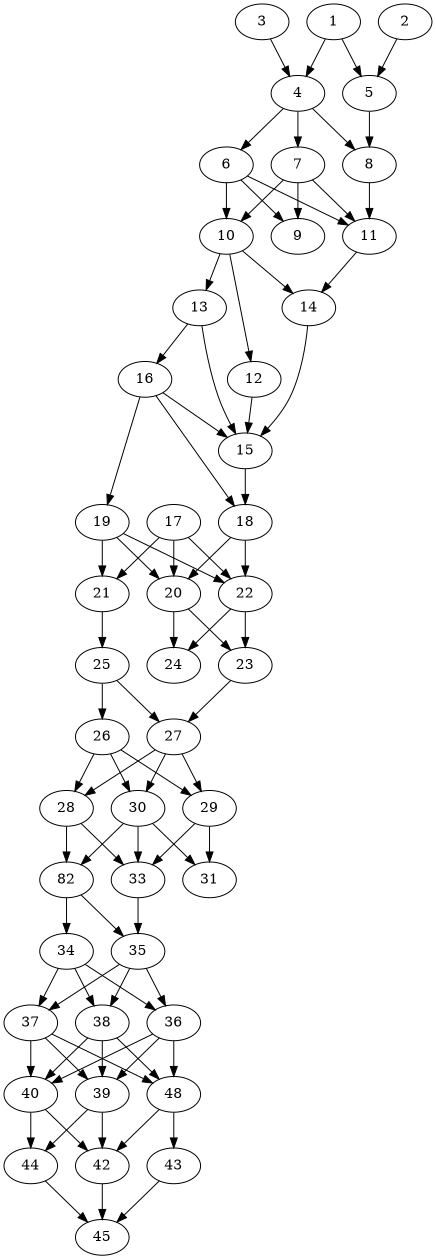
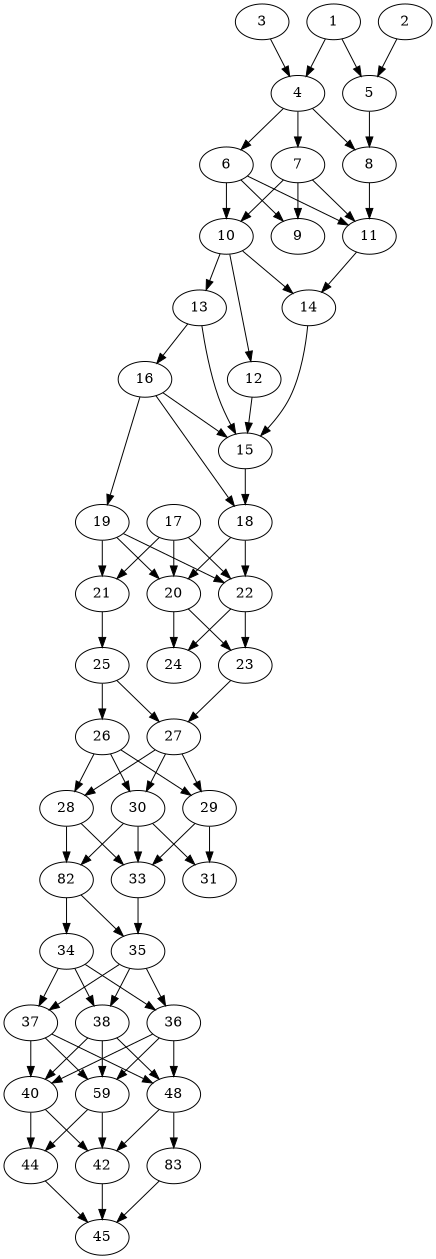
(102, 1094) -> (102, 1094)
(174, 1166) -> (174, 1166)
